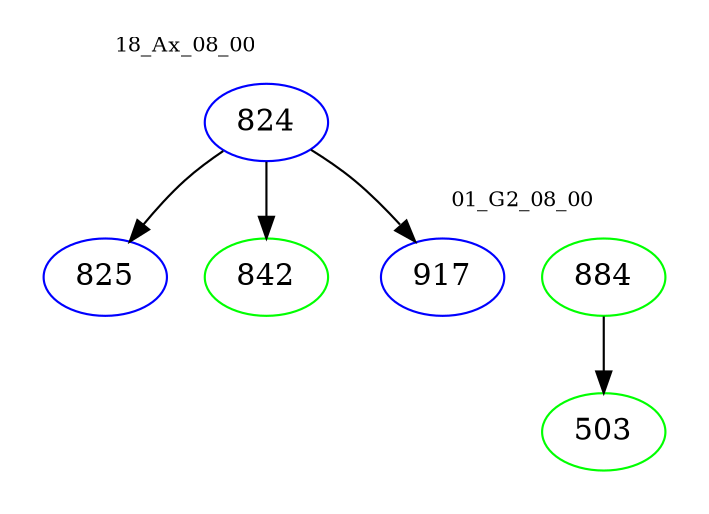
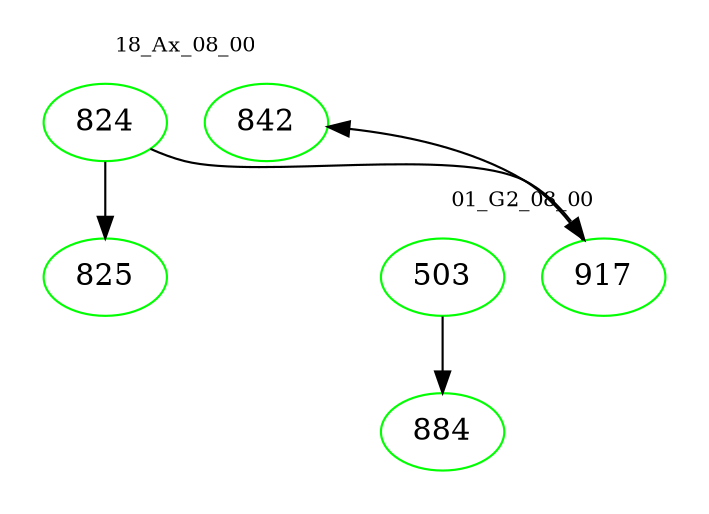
(266, 122) -> (105, 122)
(266, 189) -> (467, 154)
(105, 277) -> (105, 277)
(443, 277) -> (604, 277)
(604, 344) -> (443, 344)
